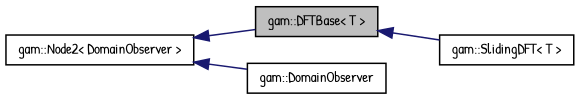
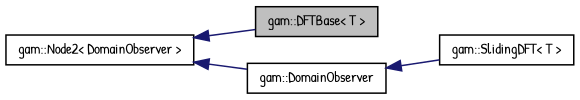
(416, 36) -> (420, 63)
